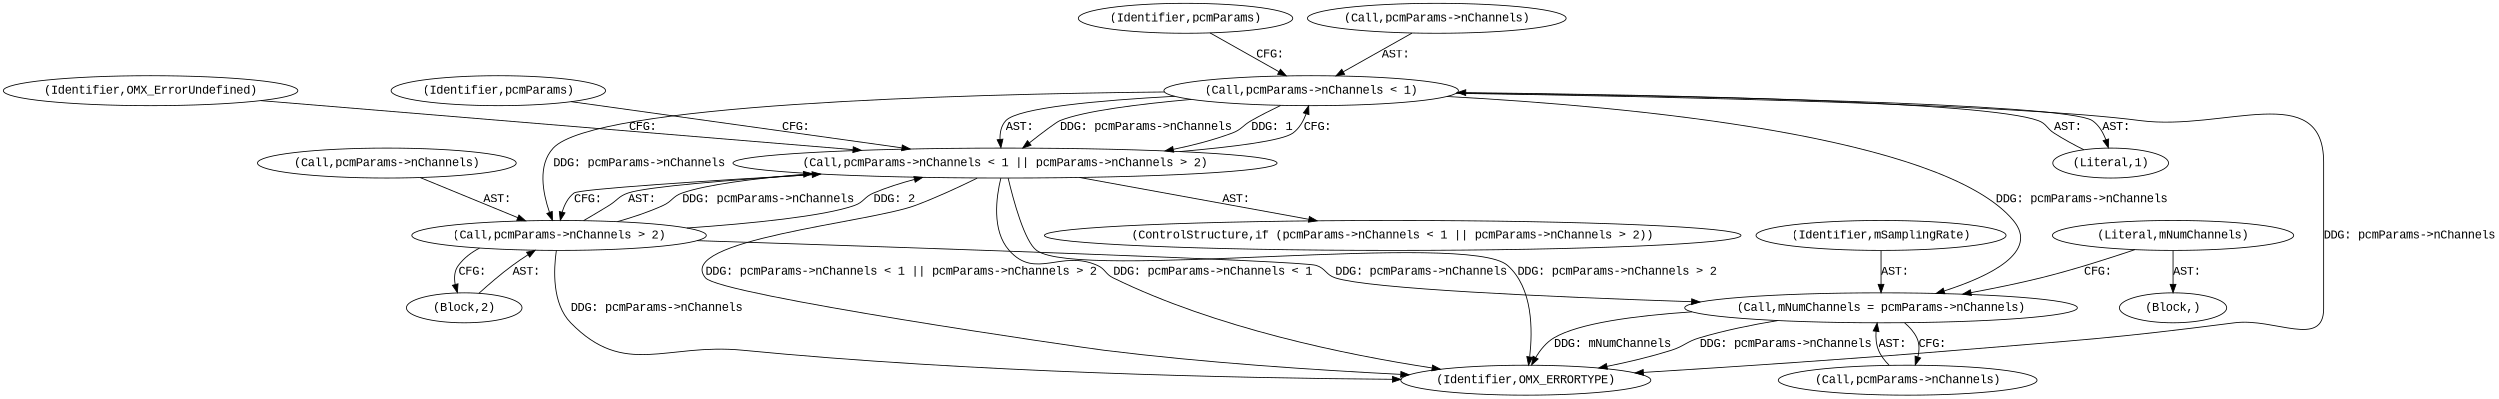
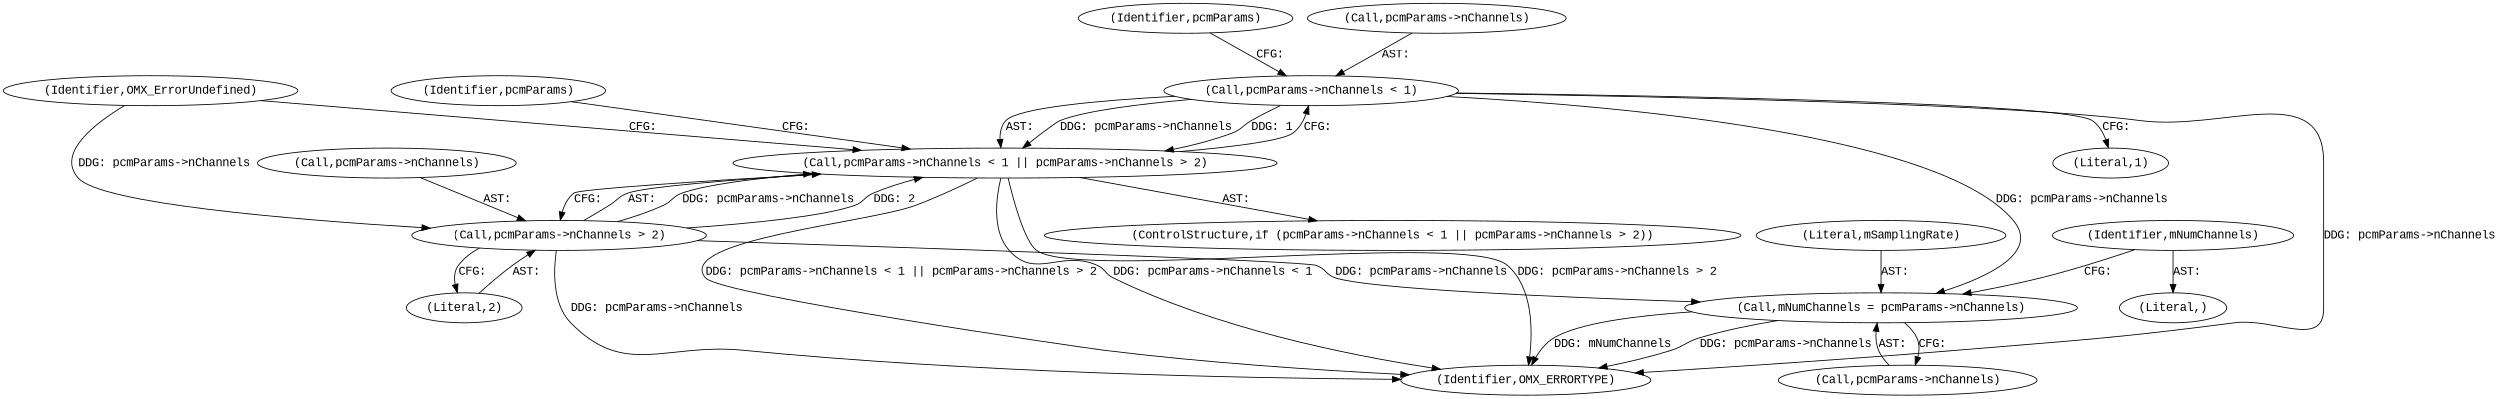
(1780, 99) -> none
(822, 103) -> (199, 208)
(2120, 127) -> (2120, 127)
(1881, 235) -> (1881, 235)
(2173, 235) -> (2173, 235)
(464, 308) -> (464, 308)
(2173, 308) -> (2173, 308)
